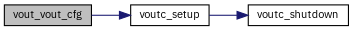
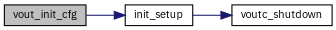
(48, 15) -> (45, 15)
(170, 15) -> (159, 15)
